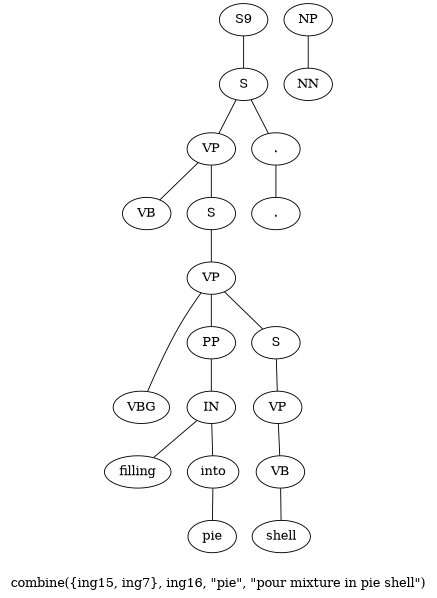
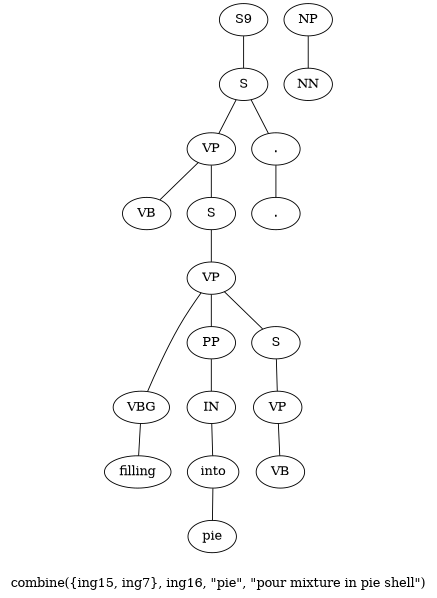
(175, 439) -> (140, 440)
(281, 537) -> none
